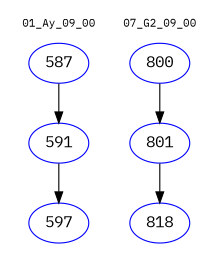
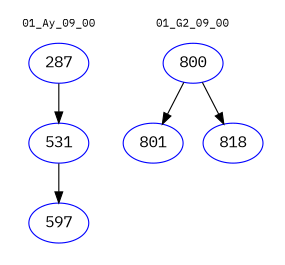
(160, 24) -> (193, 24)
(59, 63) -> (59, 63)
(59, 143) -> (59, 143)
(160, 178) -> (211, 98)
